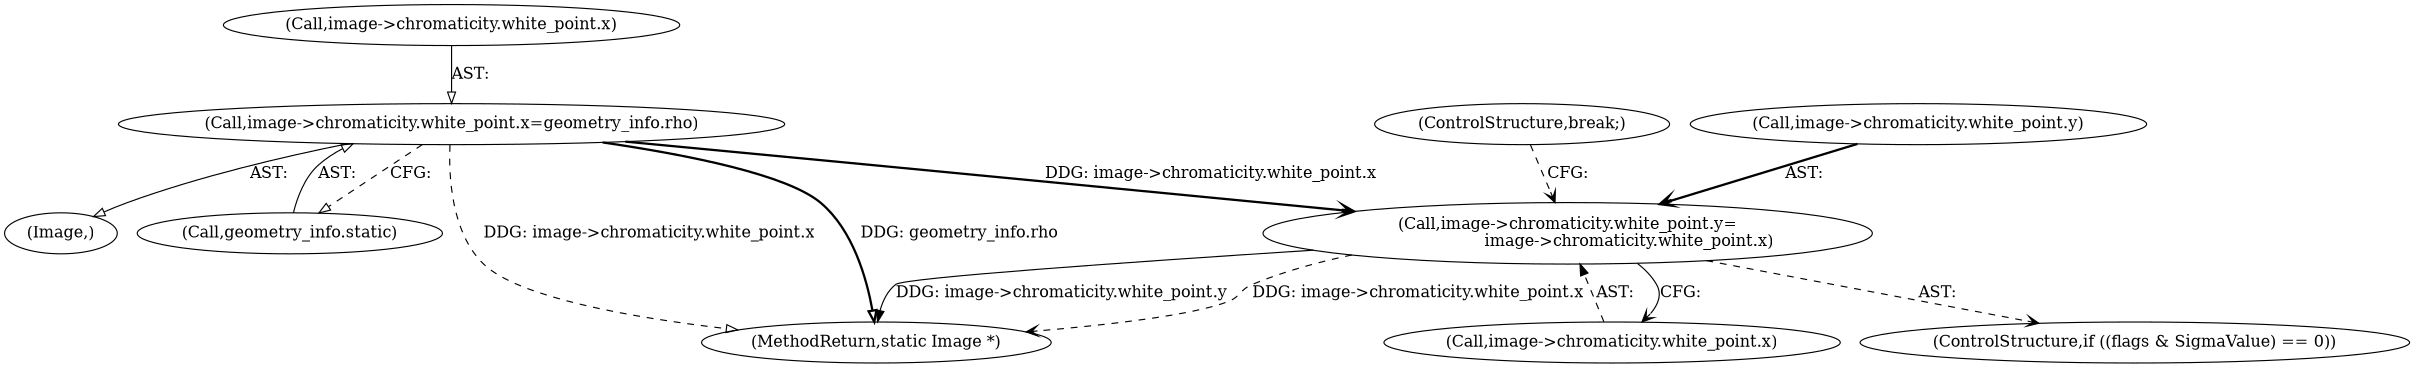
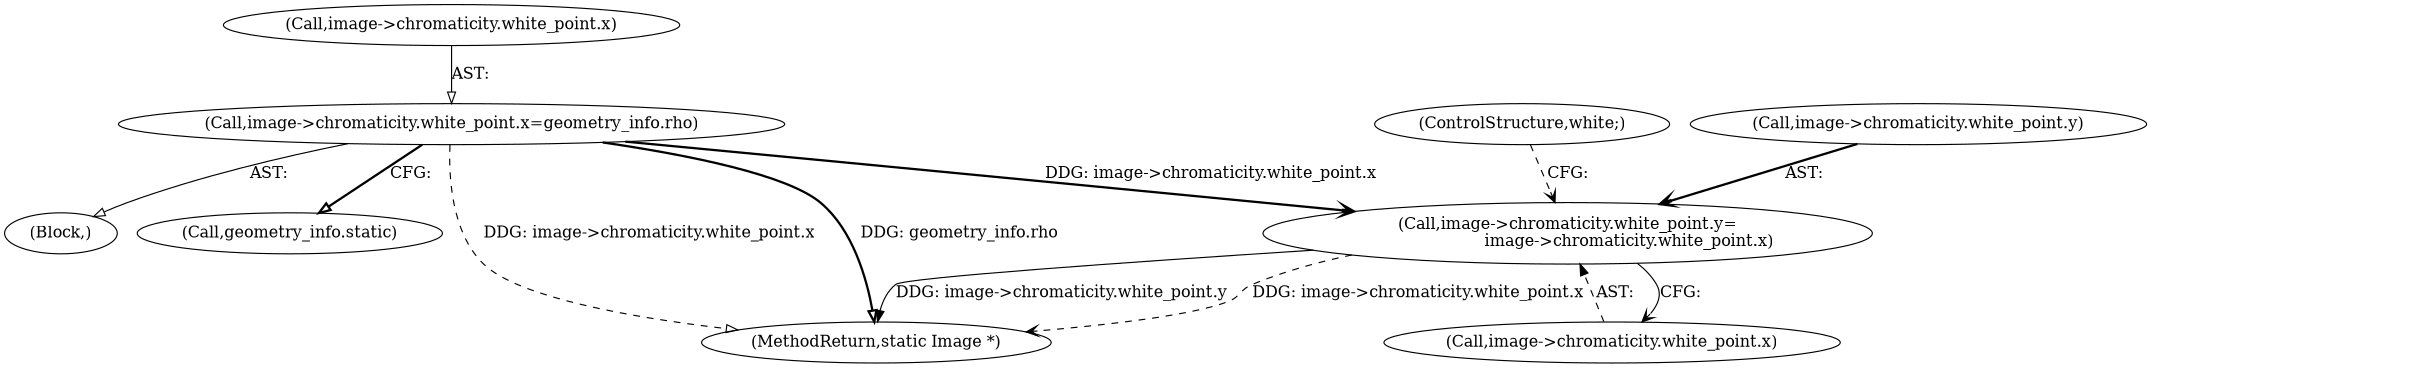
(1522, 124) -> (1522, 124)
(310, 175) -> none
(375, 176) -> (375, 176)
(61, 233) -> (61, 233)
(2135, 343) -> none
